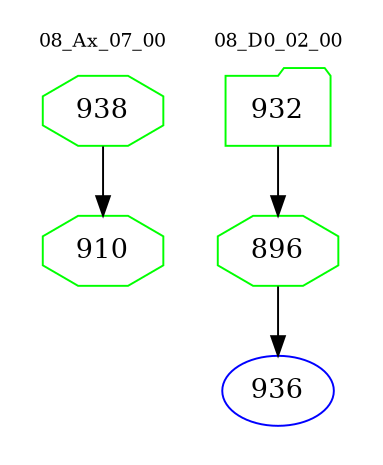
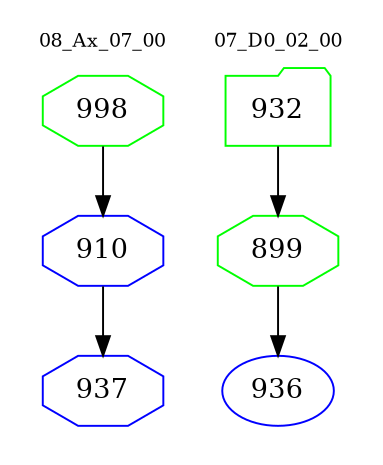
(279, 42) -> (279, 42)
(103, 111) -> (103, 111)
(103, 251) -> (103, 251)
(278, 251) -> (278, 251)
none -> (103, 391)
